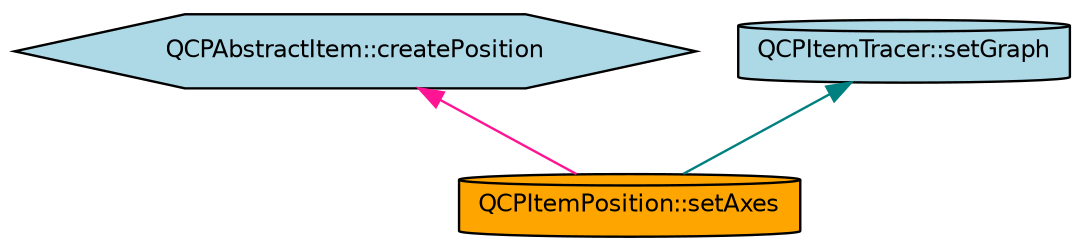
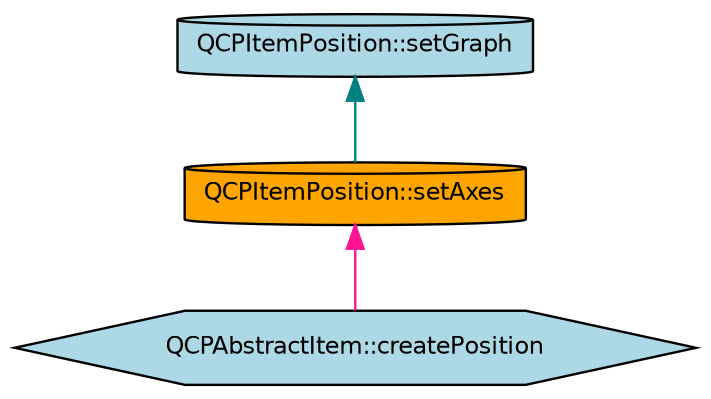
(904, 51) -> (355, 46)
(508, 137) -> (355, 280)
